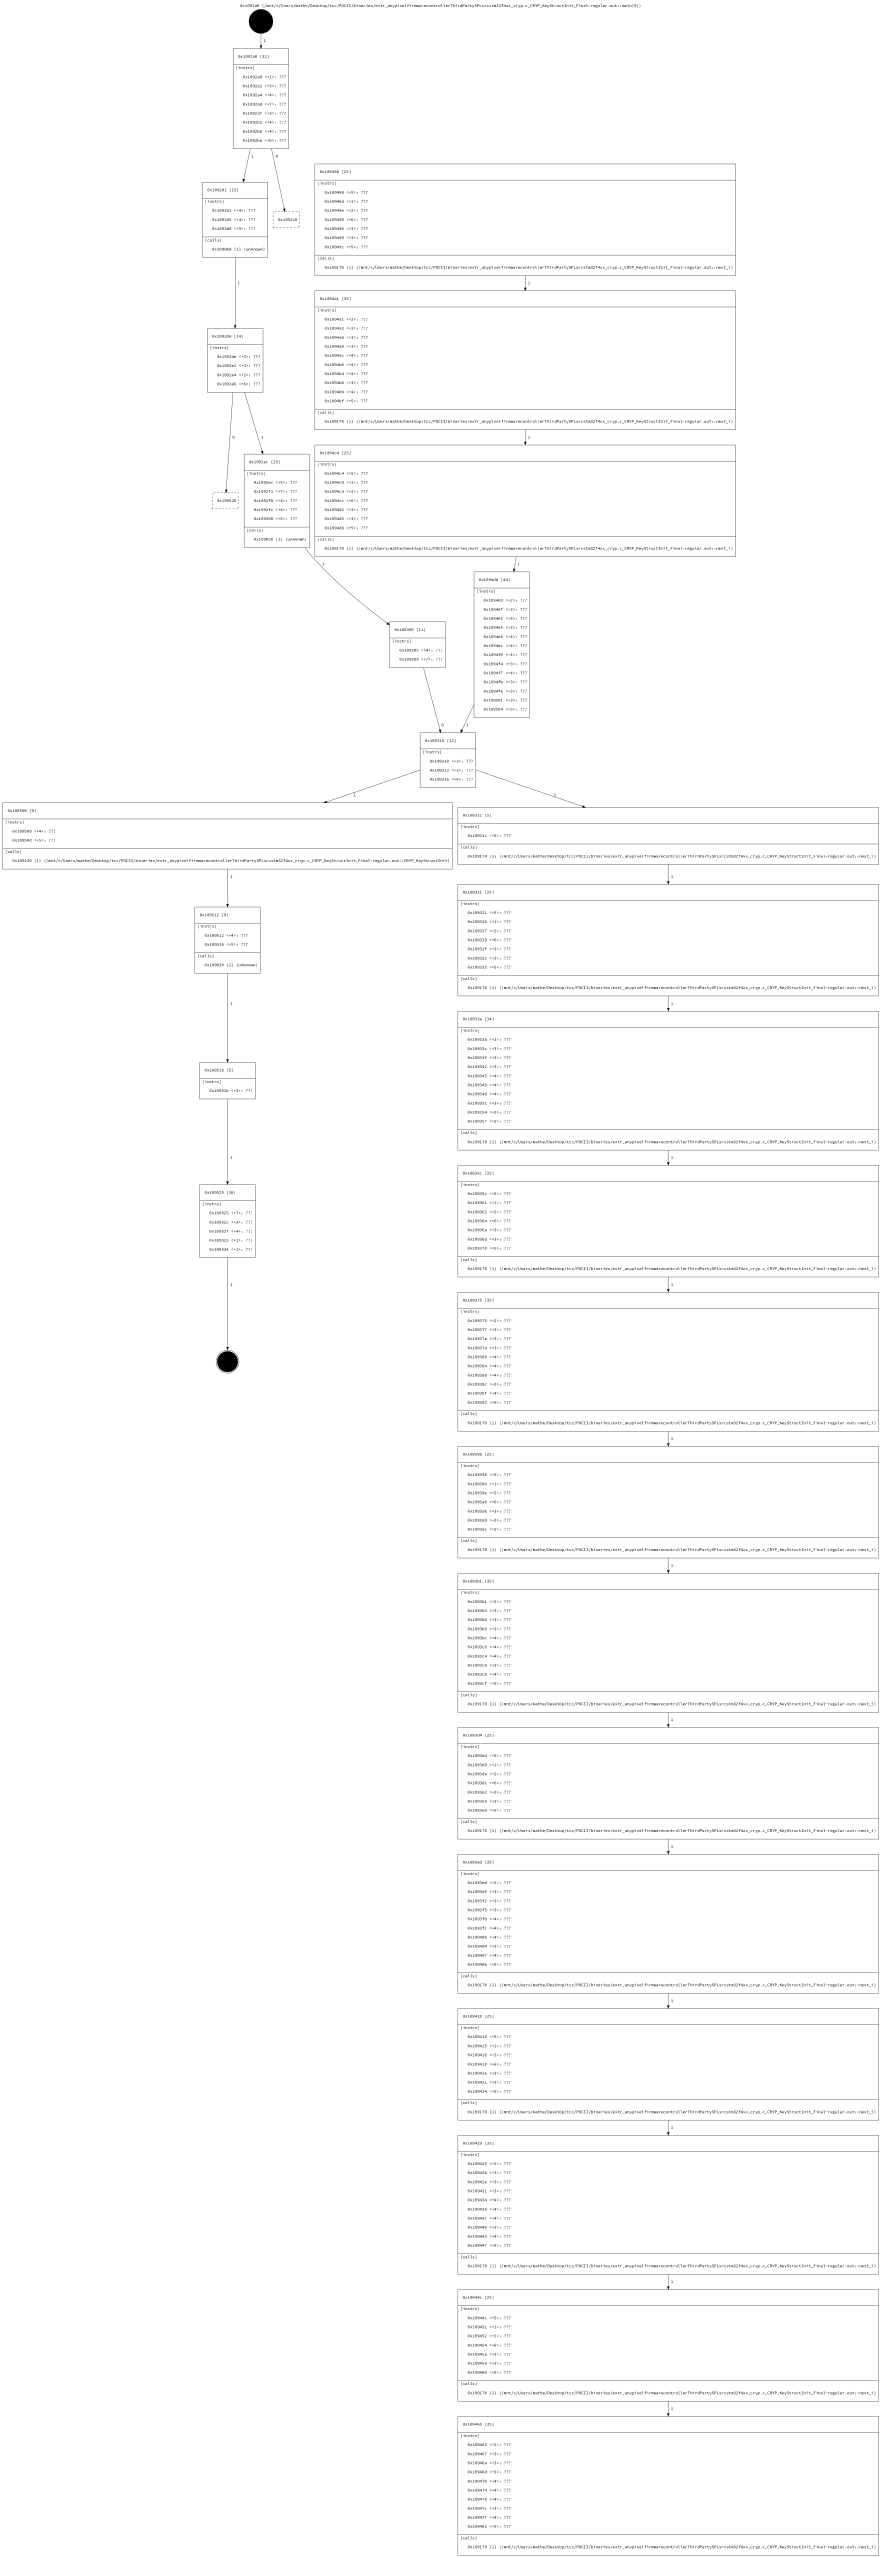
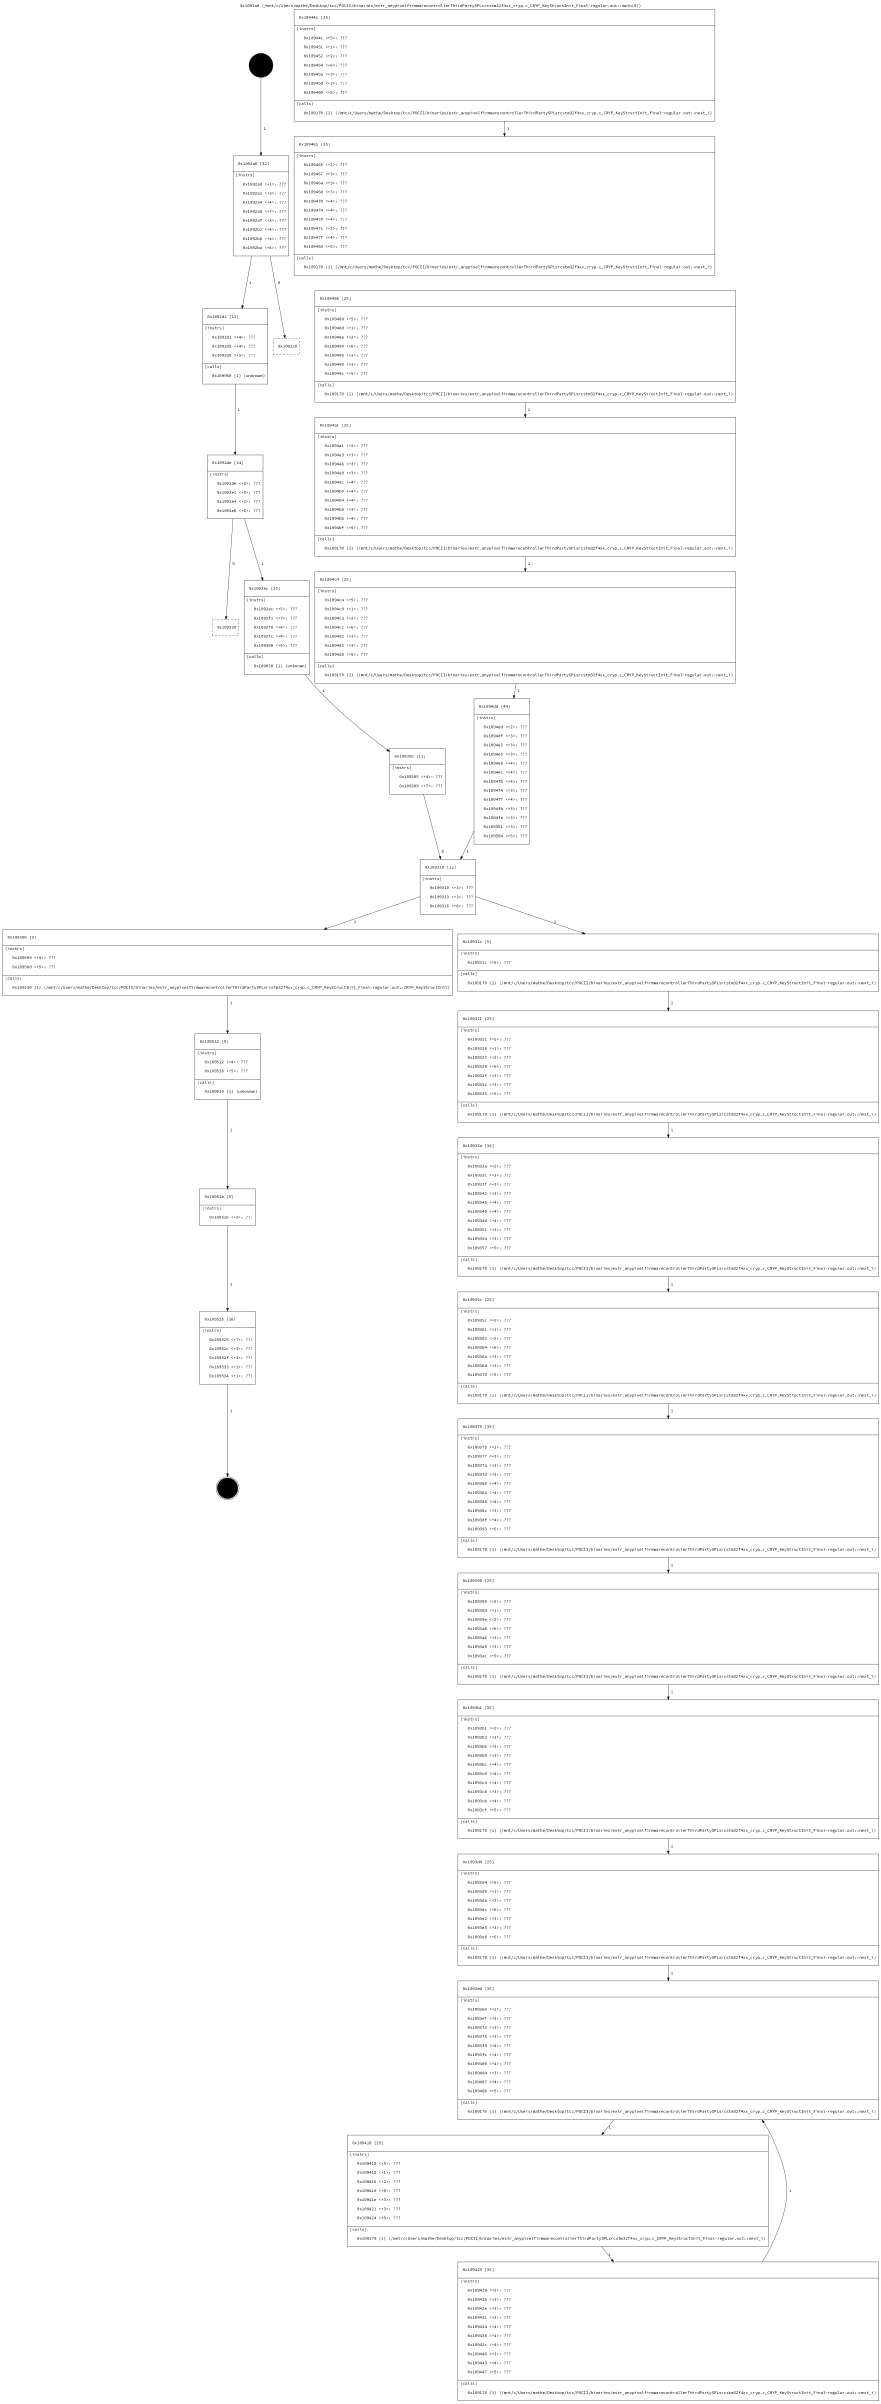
(668, 2280) -> (787, 2192)
